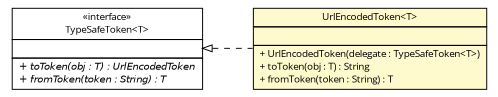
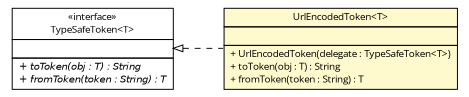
(107, 67) -> (80, 67)
